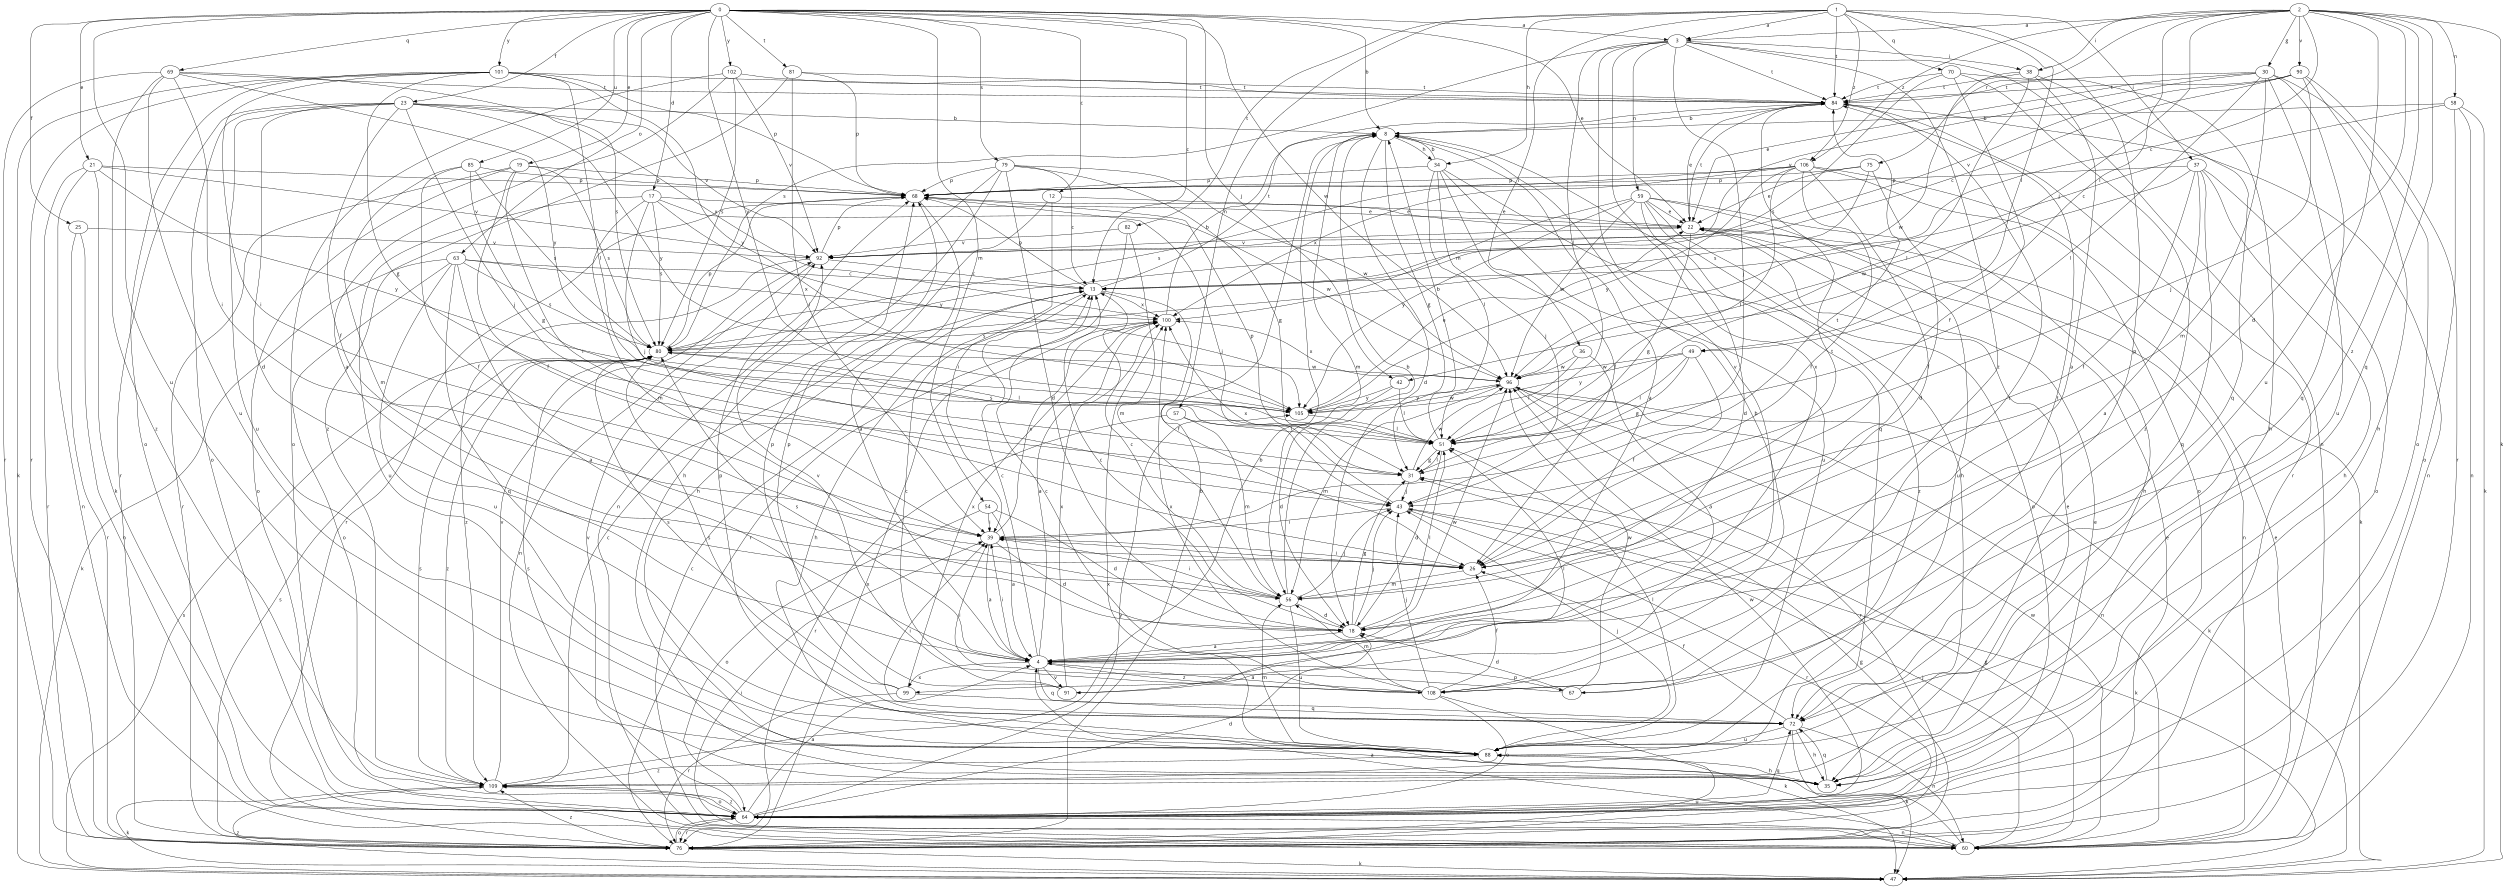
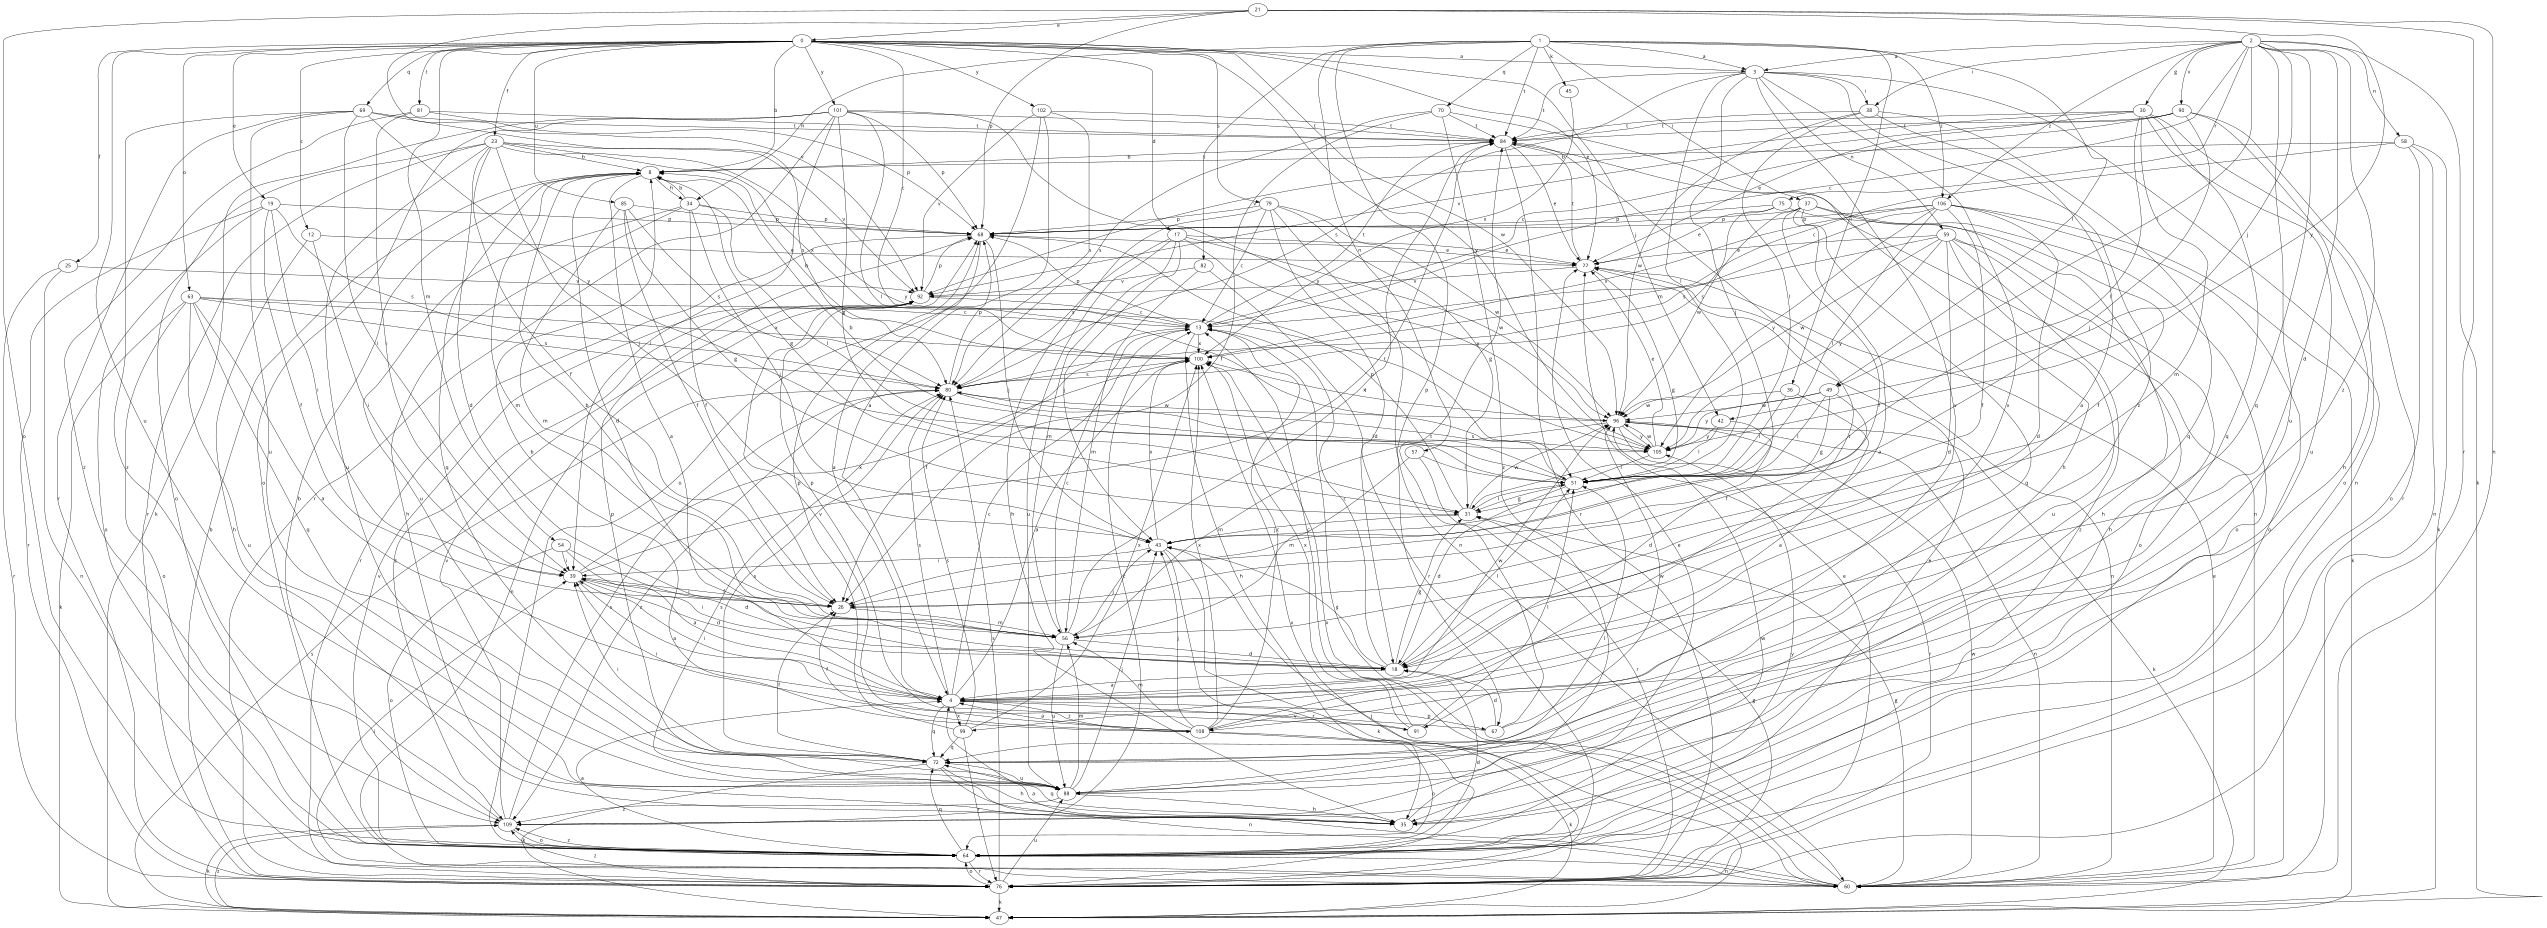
(331, 14) -> (1032, 25)
none -> (1569, 91)
(116, 491) -> (24, 437)
